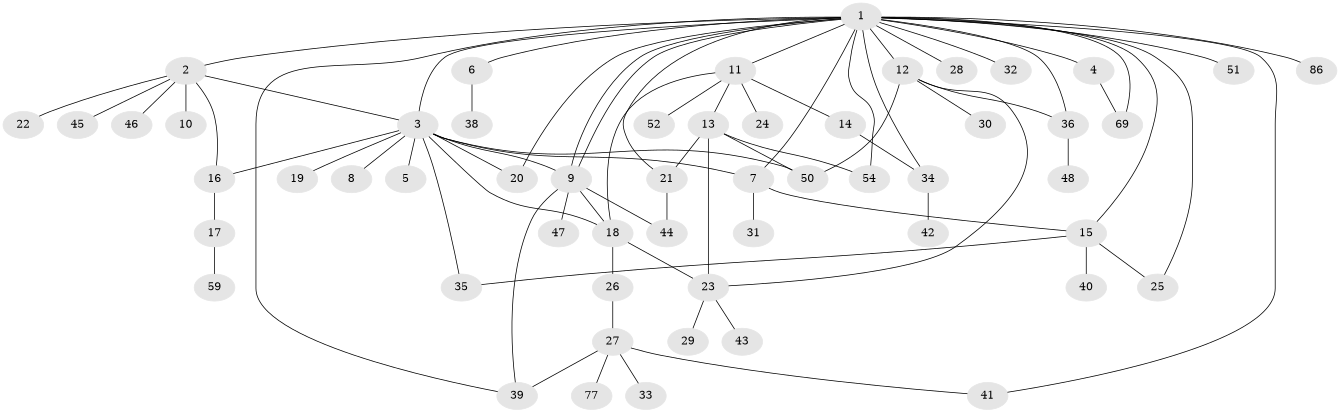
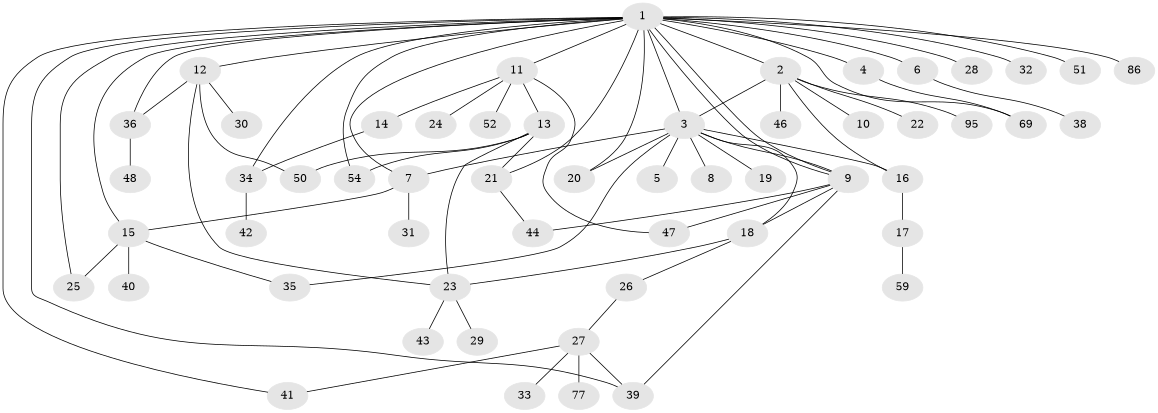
(78, 125) -> (972, 125)
(618, 126) -> (543, 178)
(604, 153) -> none
